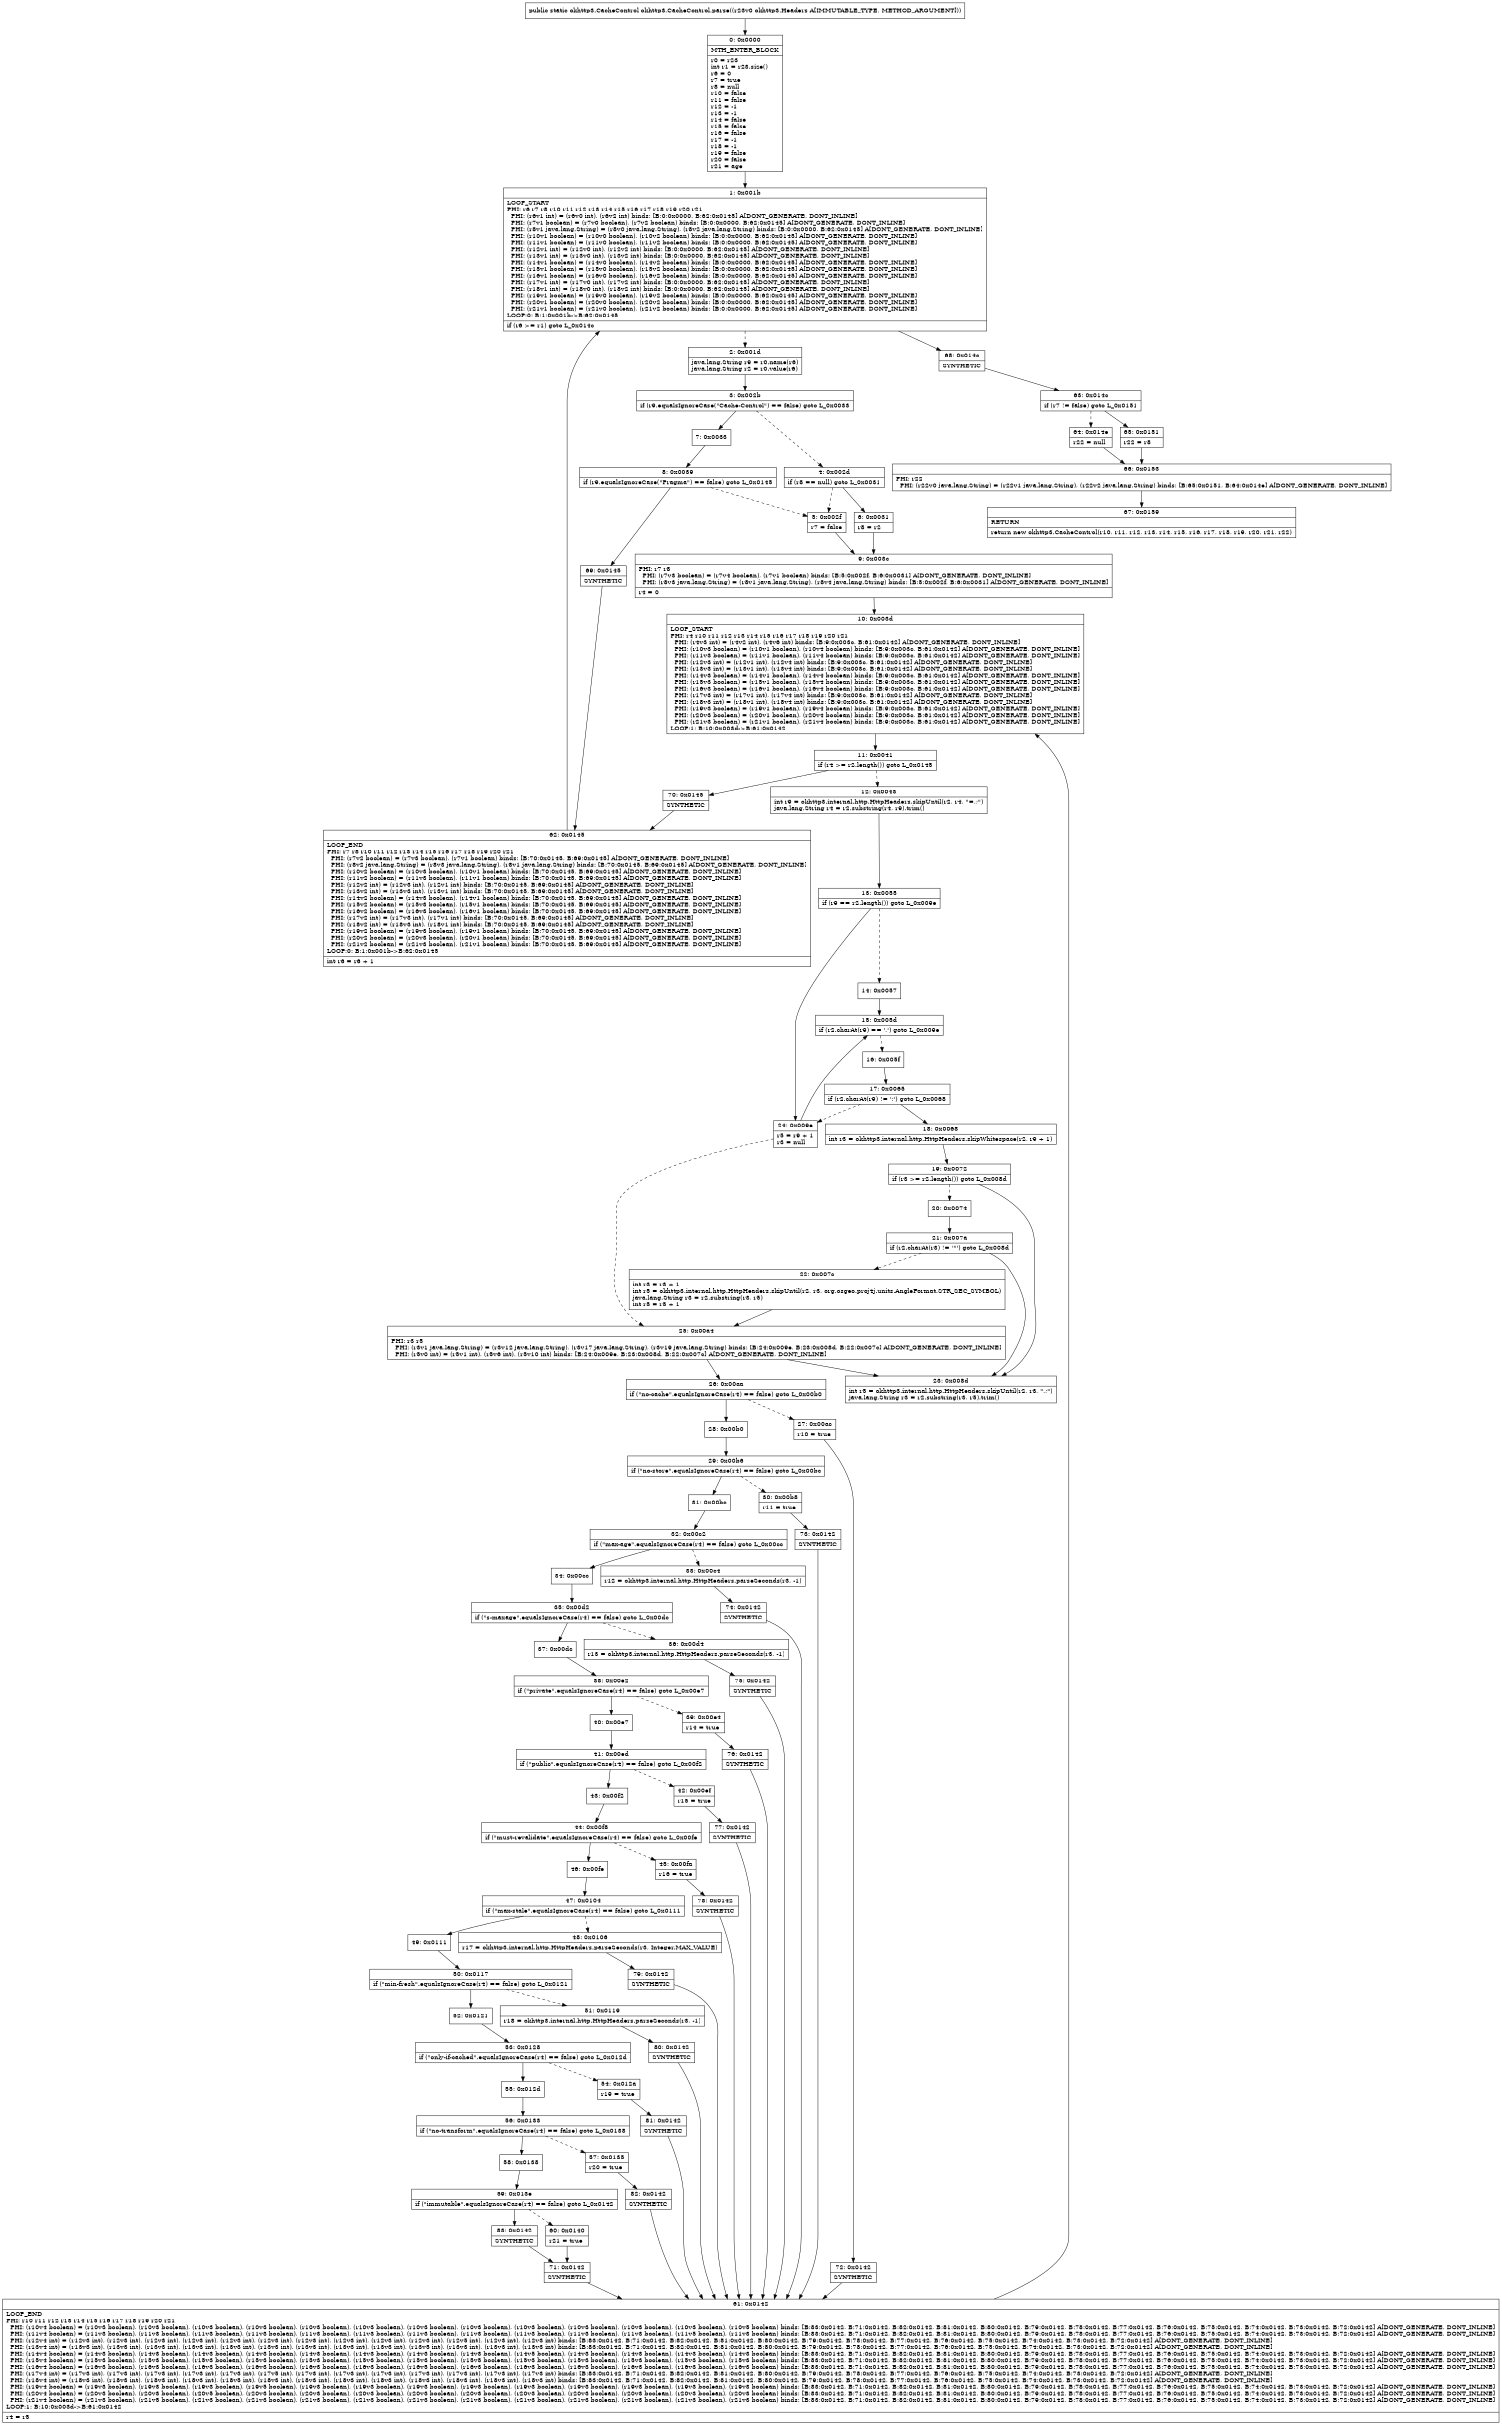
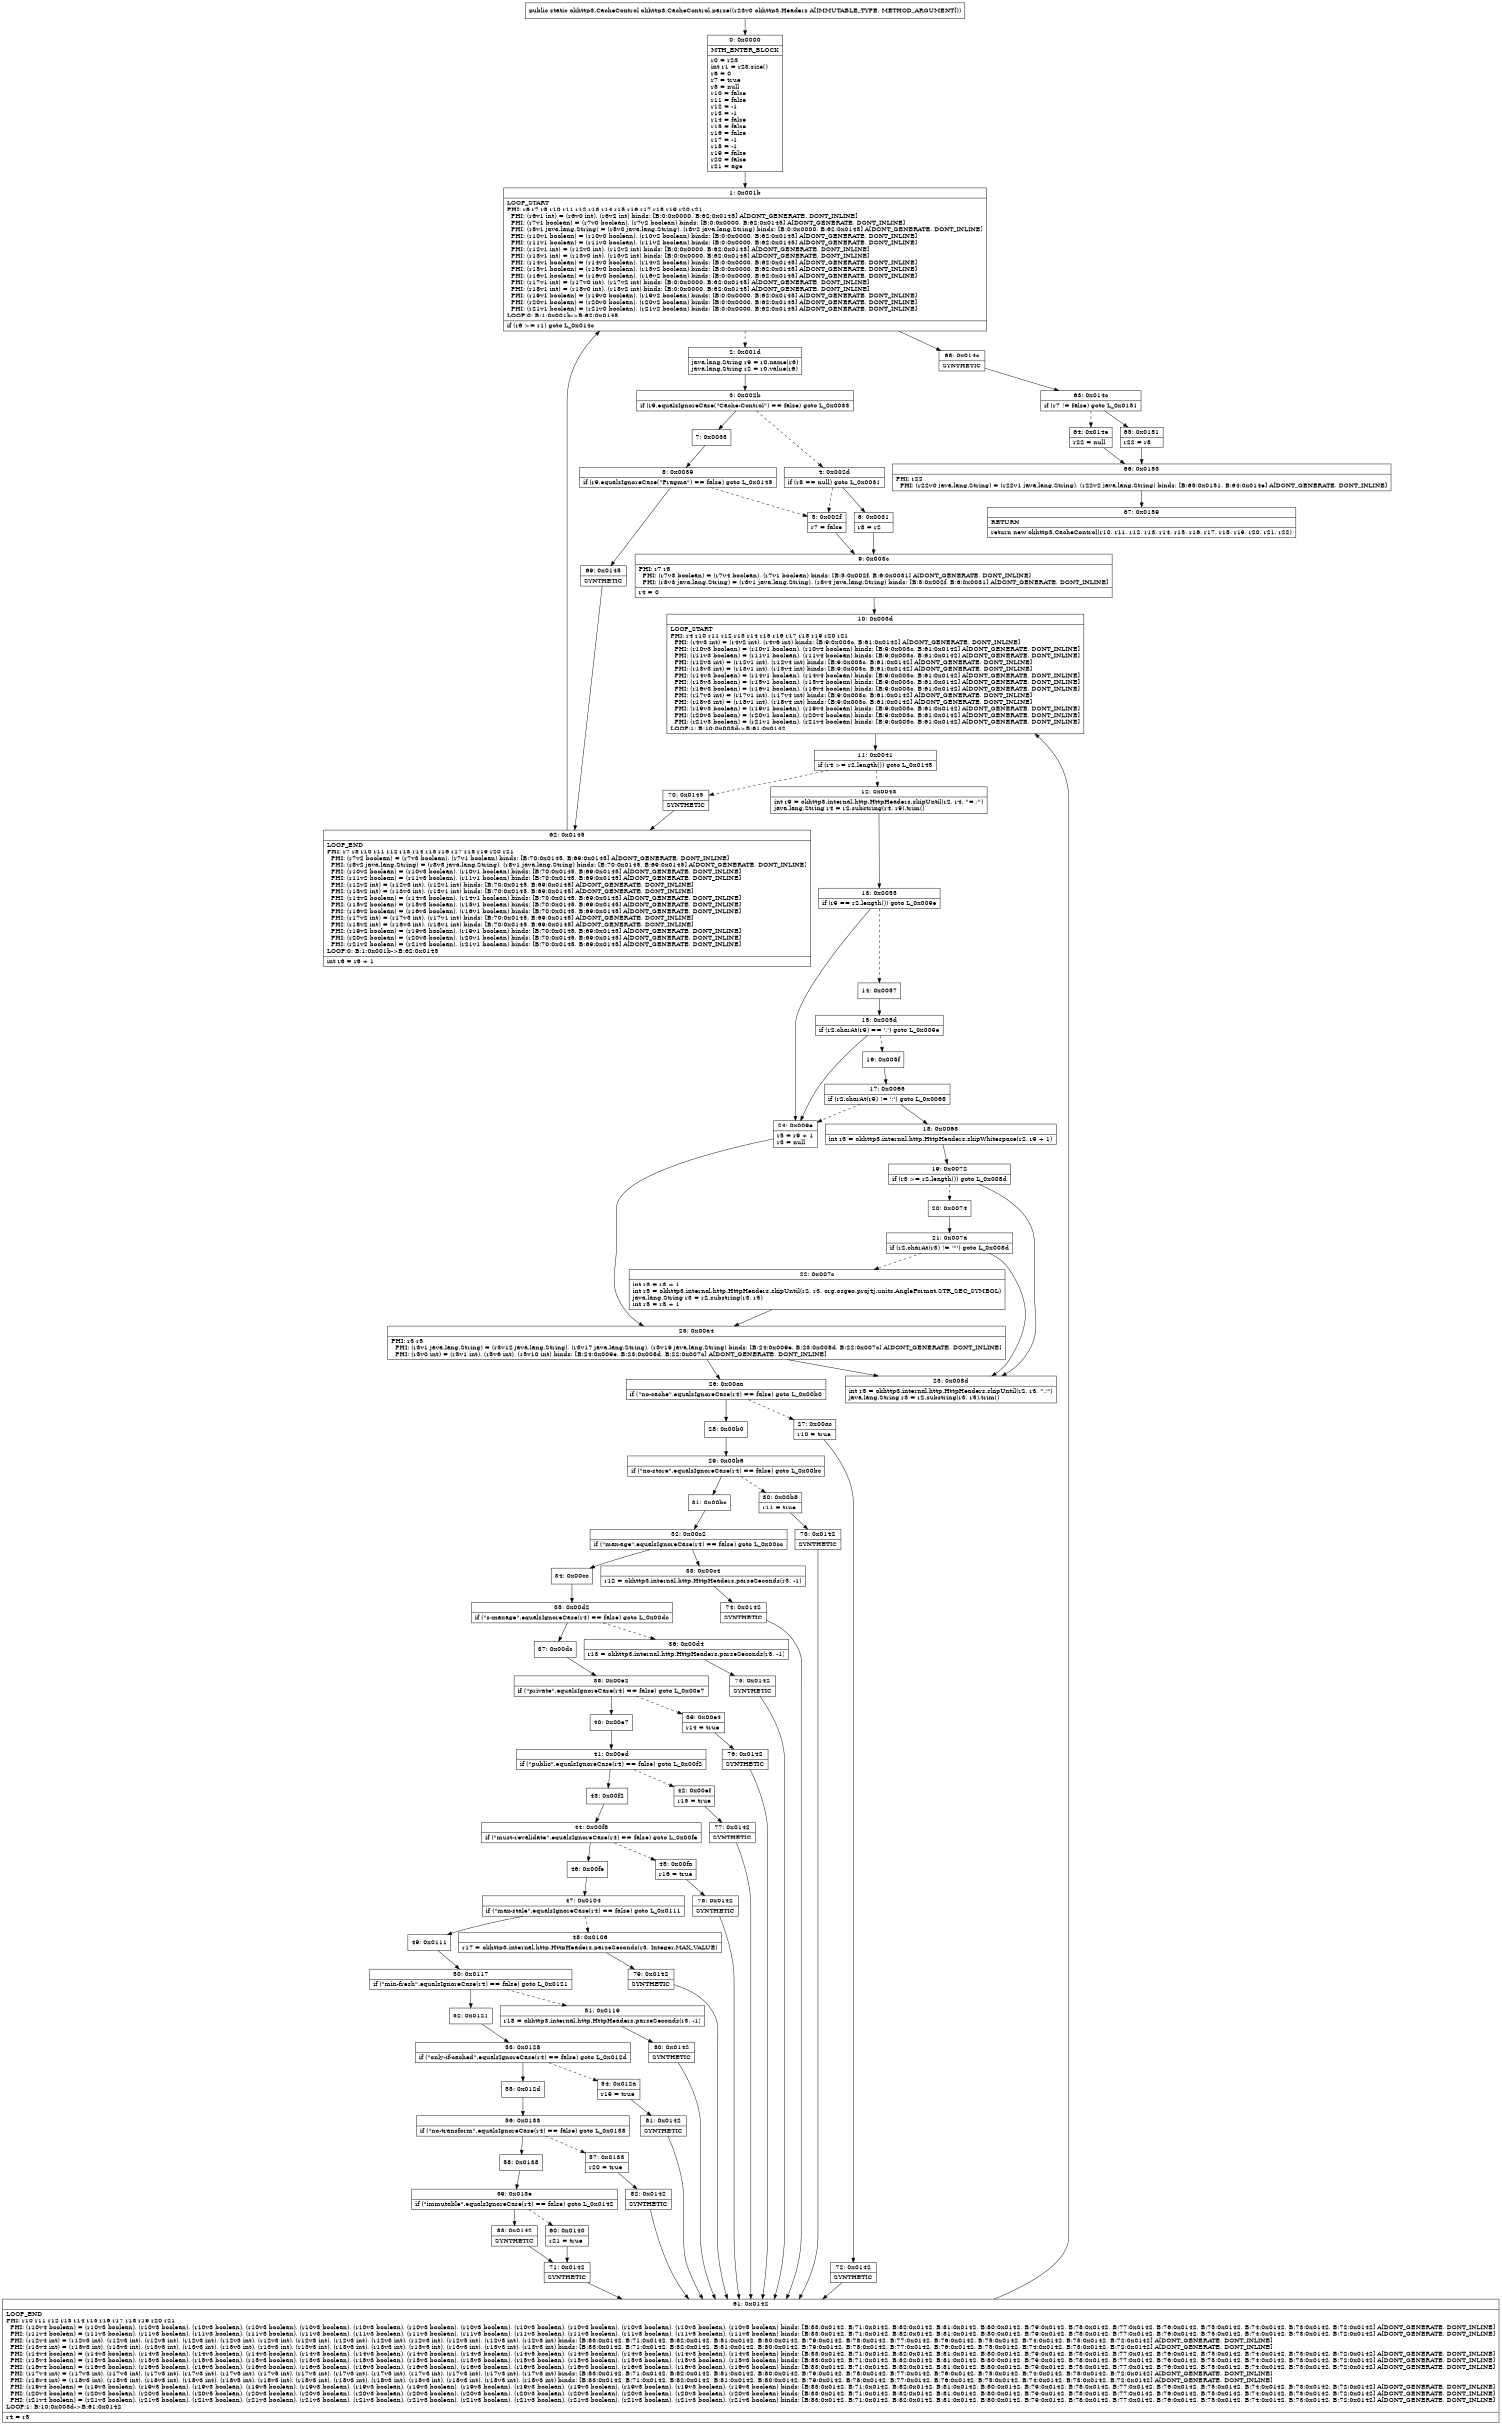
(771, 782) -> (771, 782)
(827, 1076) -> (830, 1072)
(631, 1187) -> (631, 1187)
(695, 1556) -> (695, 1556)
